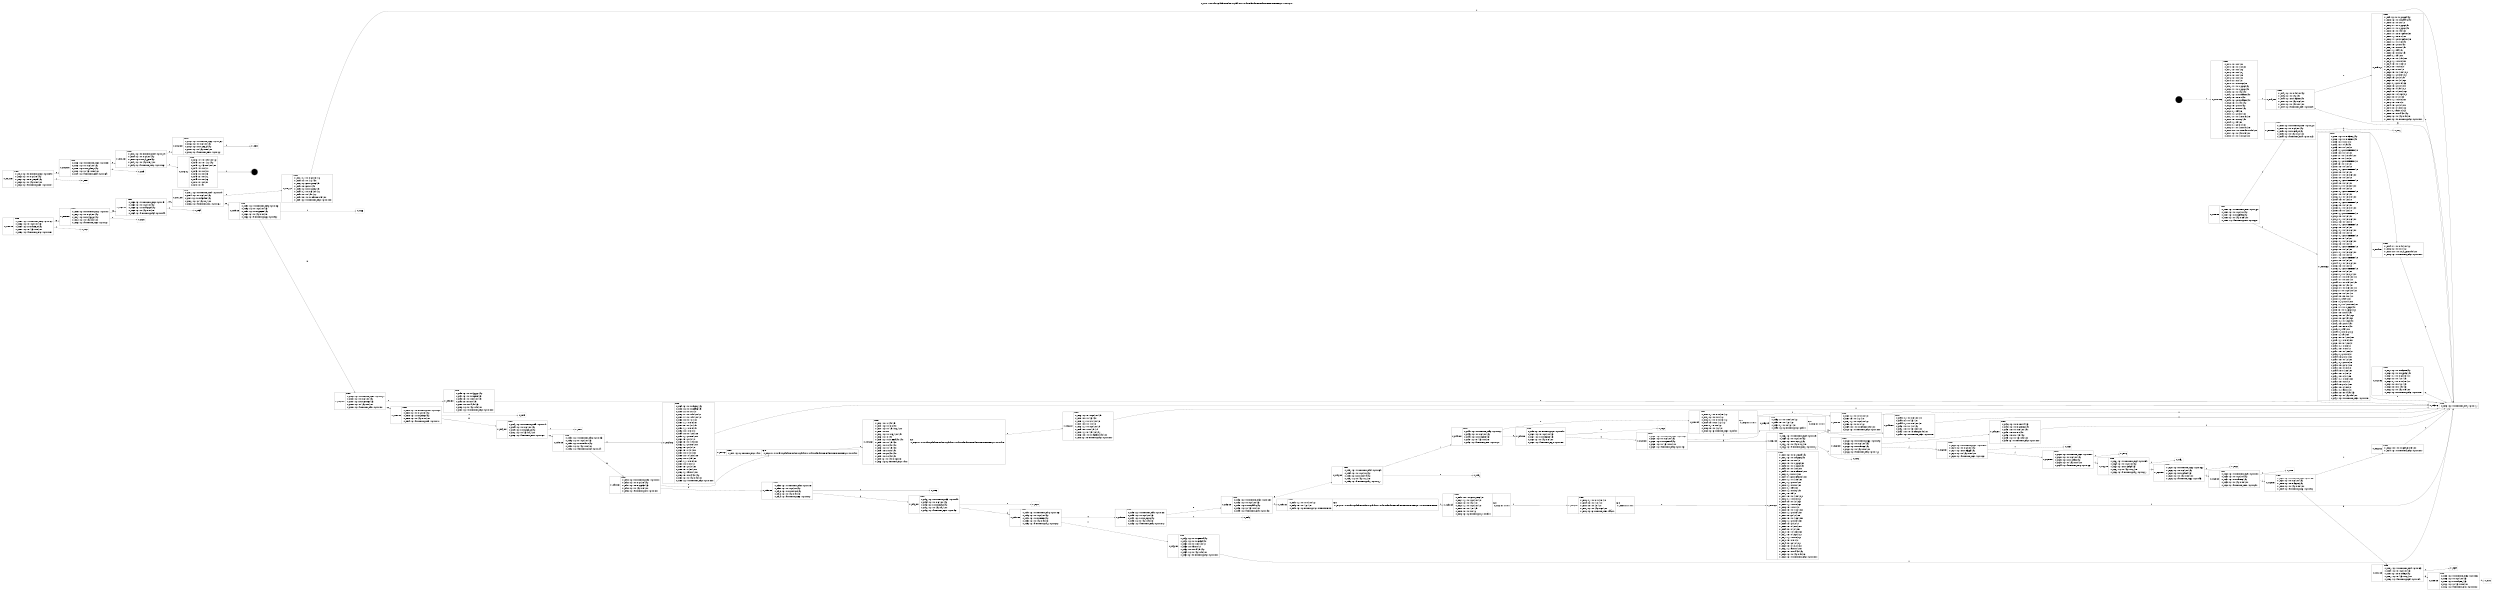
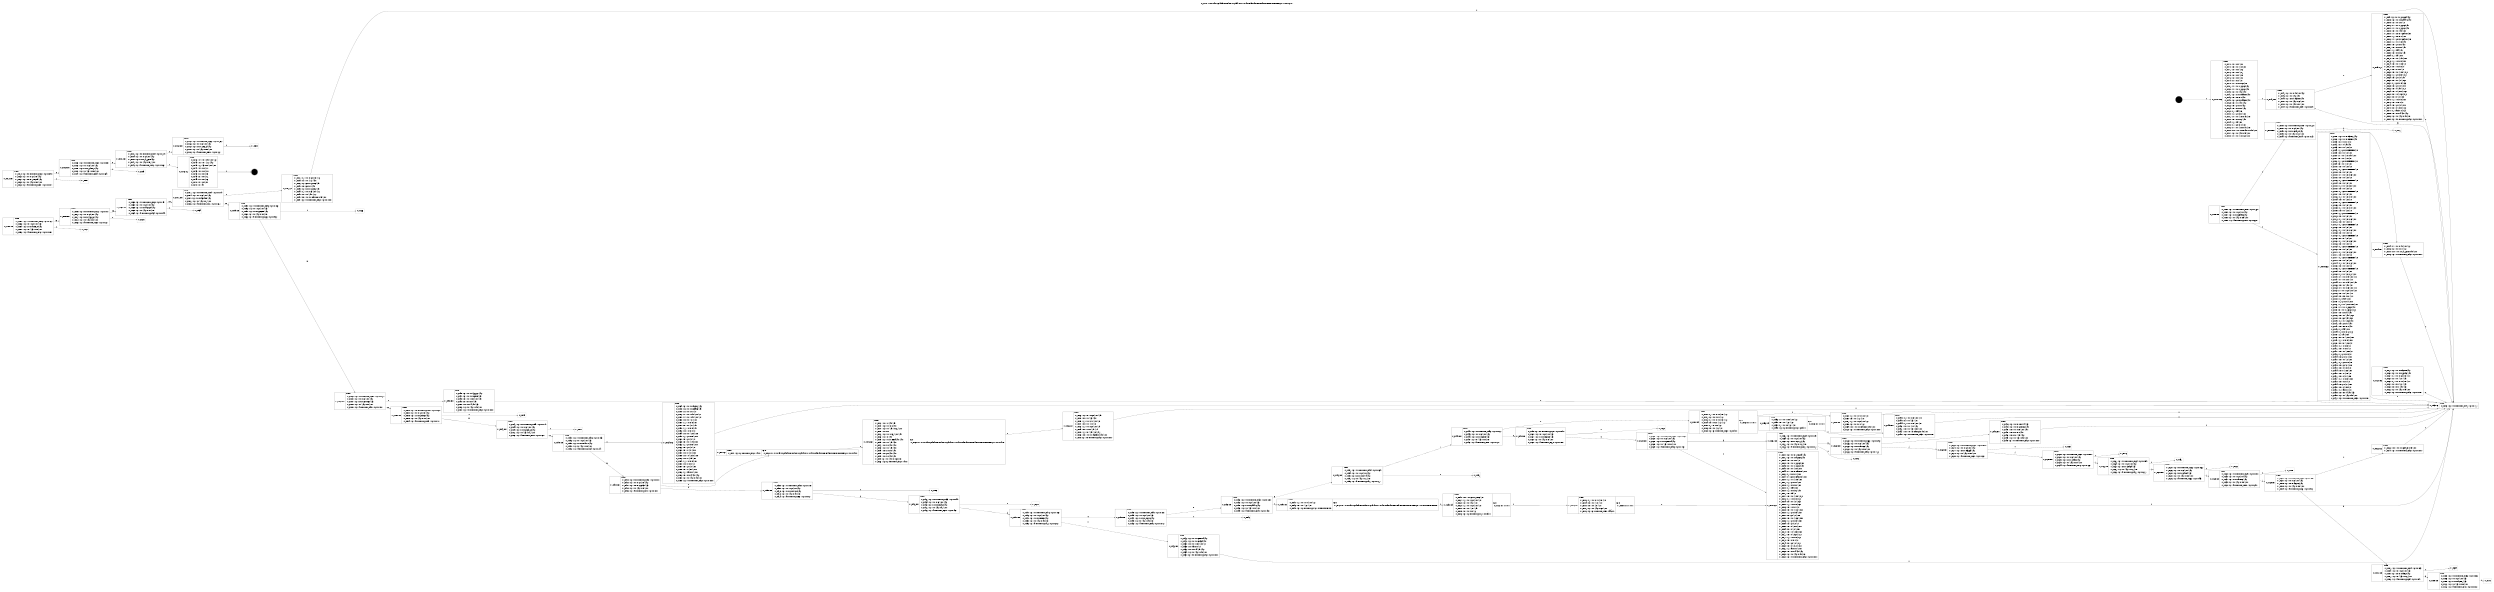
(1824, 432) -> (1824, 444)
(1725, 439) -> (1722, 471)
